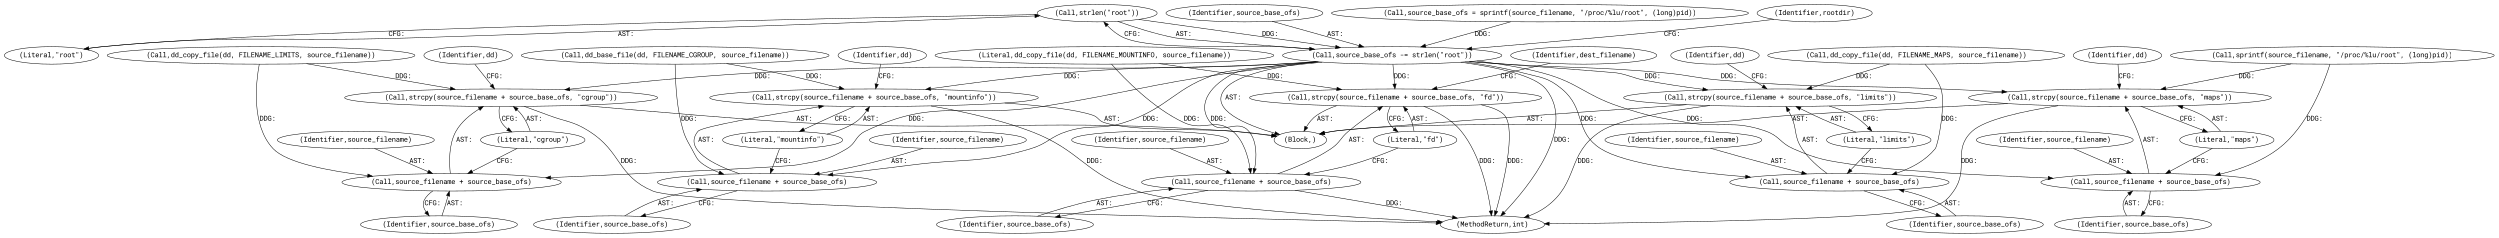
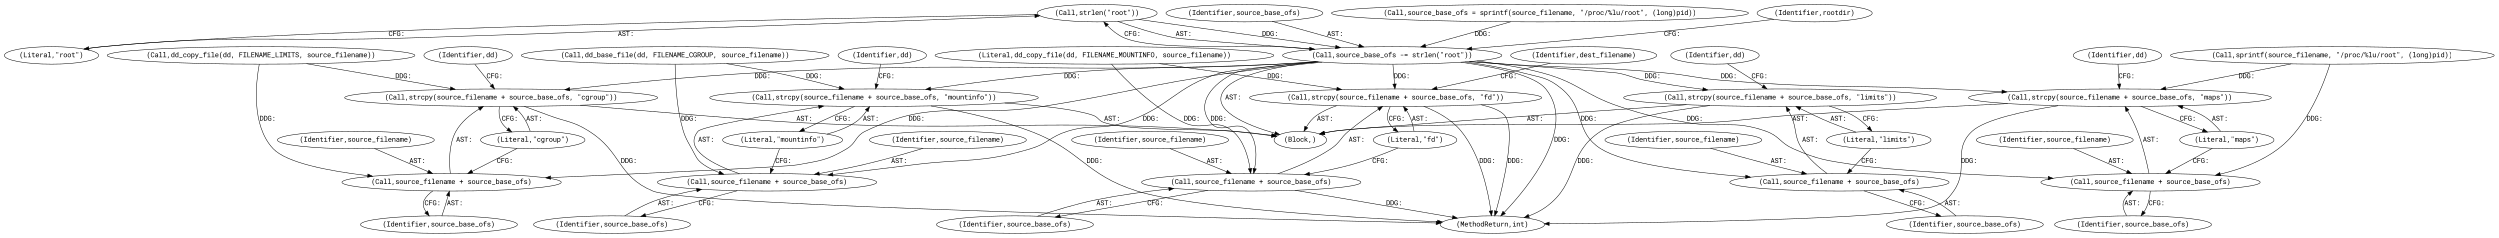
(1916, 55) -> none
